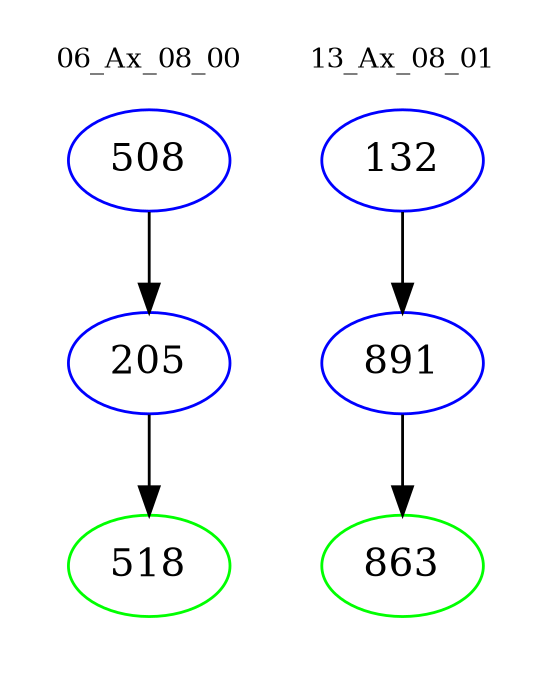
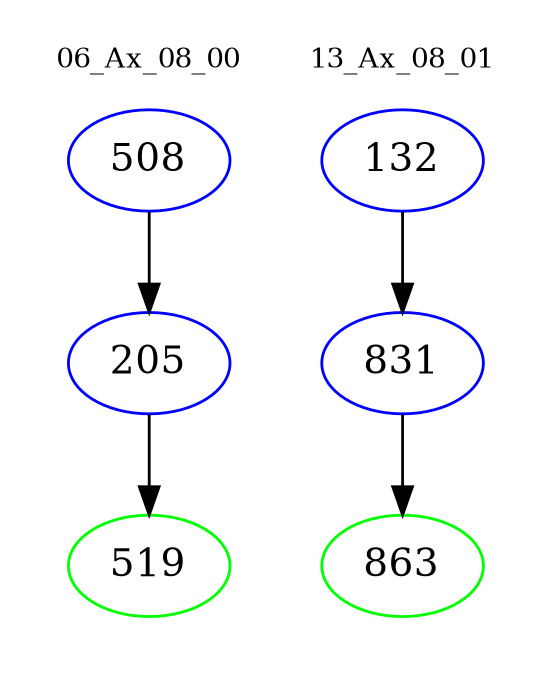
(403, 363) -> (403, 363)
(149, 566) -> (149, 566)
